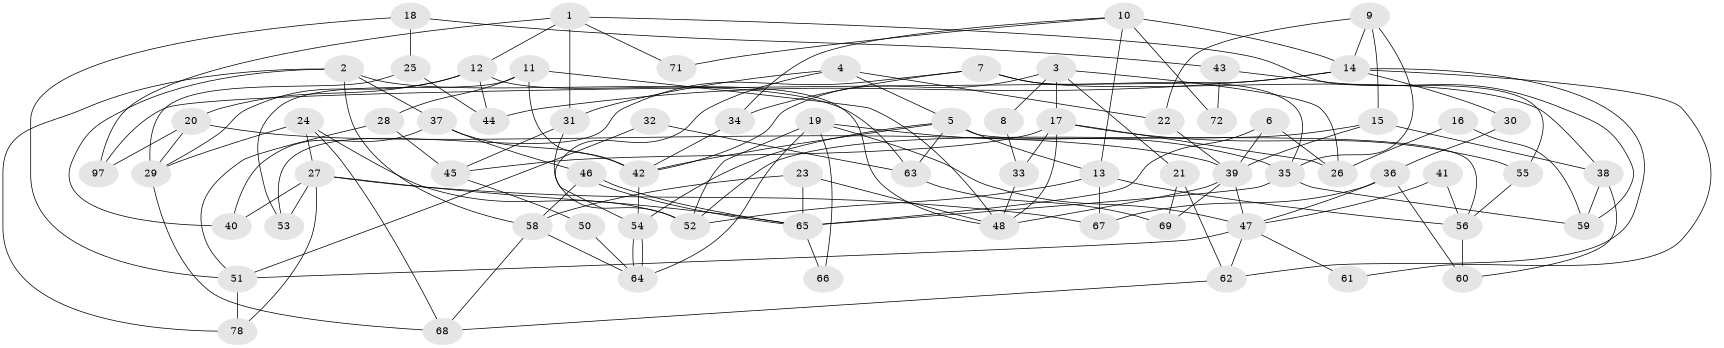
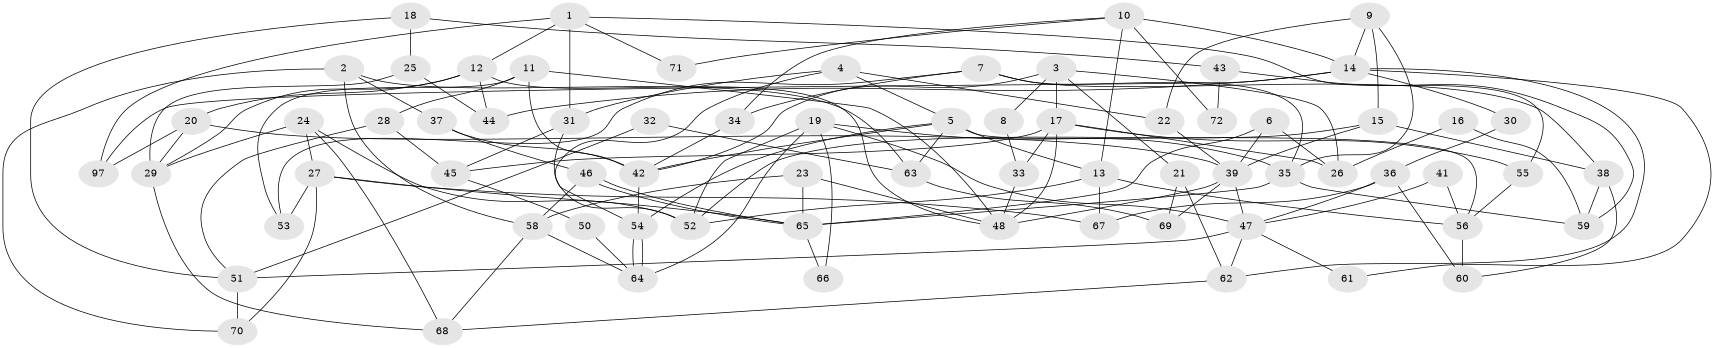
(232, 226) -> none
(237, 332) -> (237, 332)
